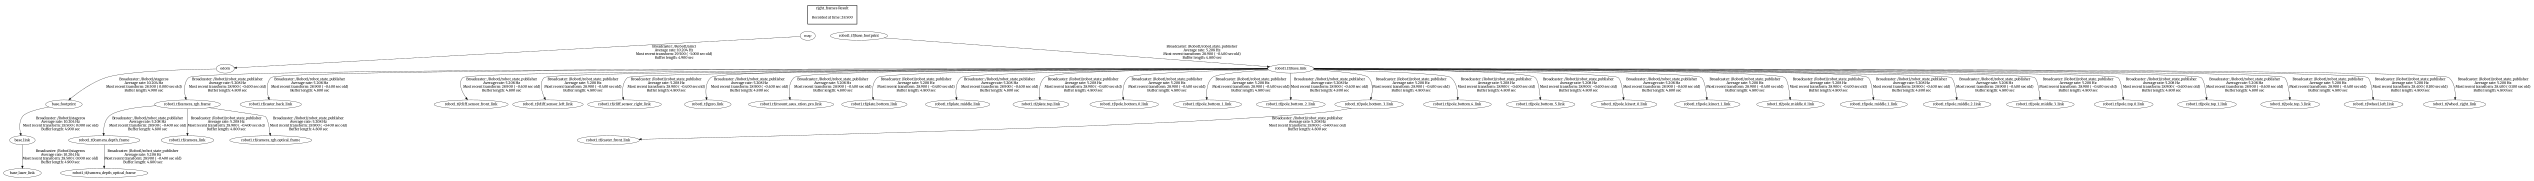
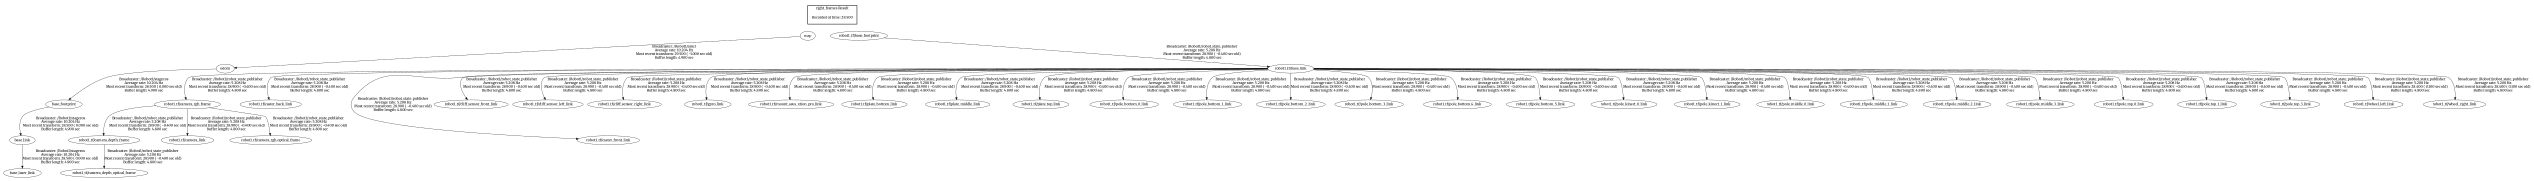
(997, 129) -> (455, 78)
